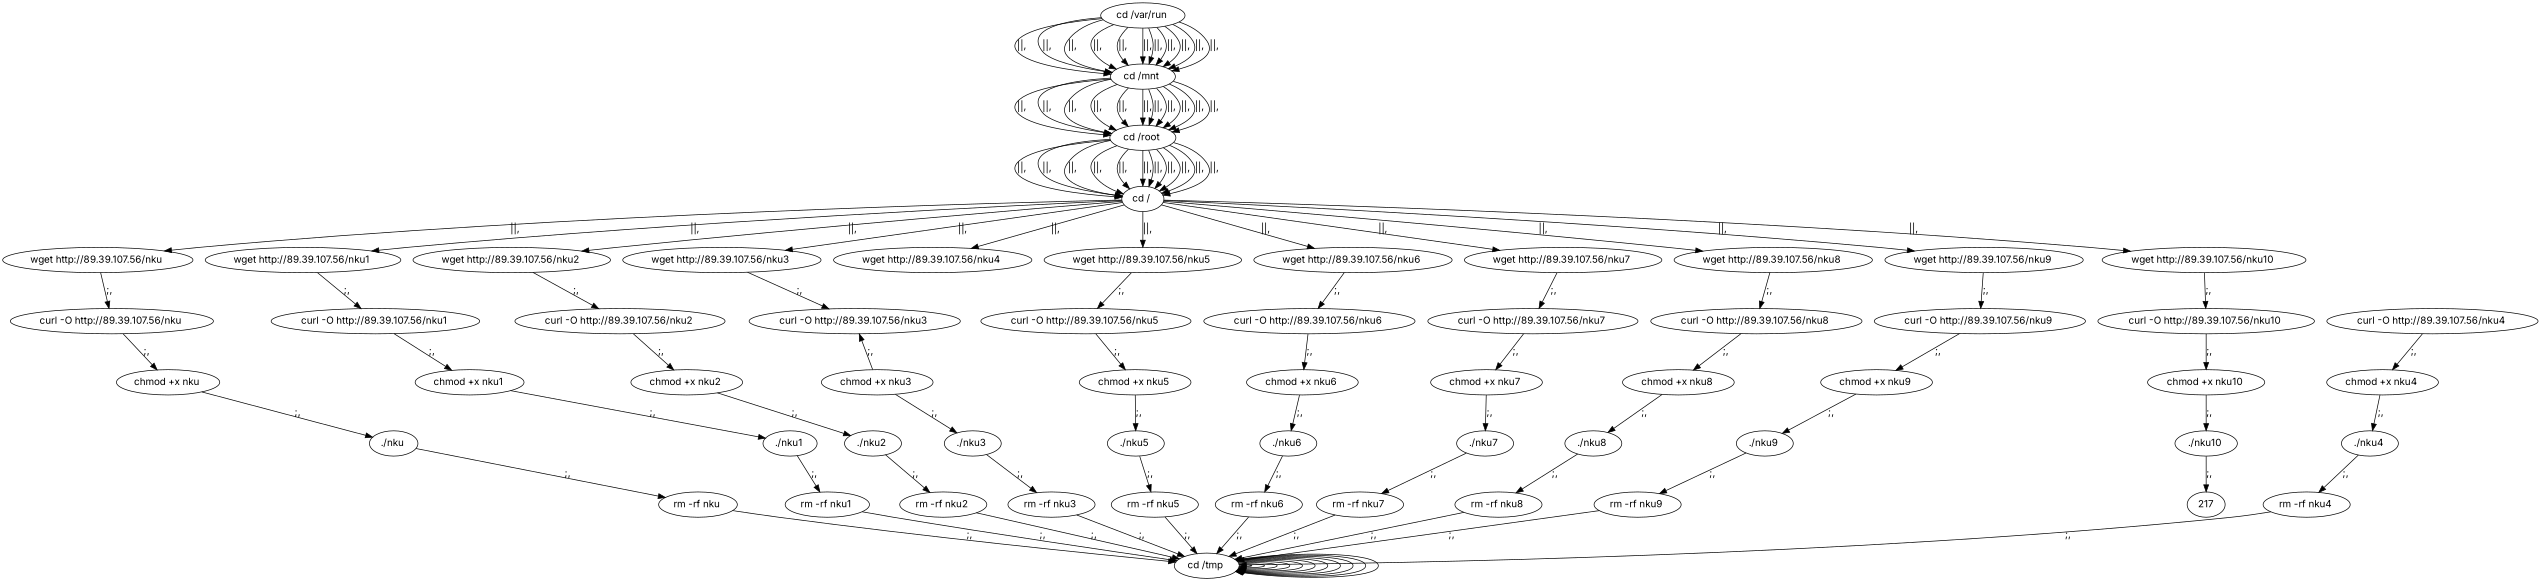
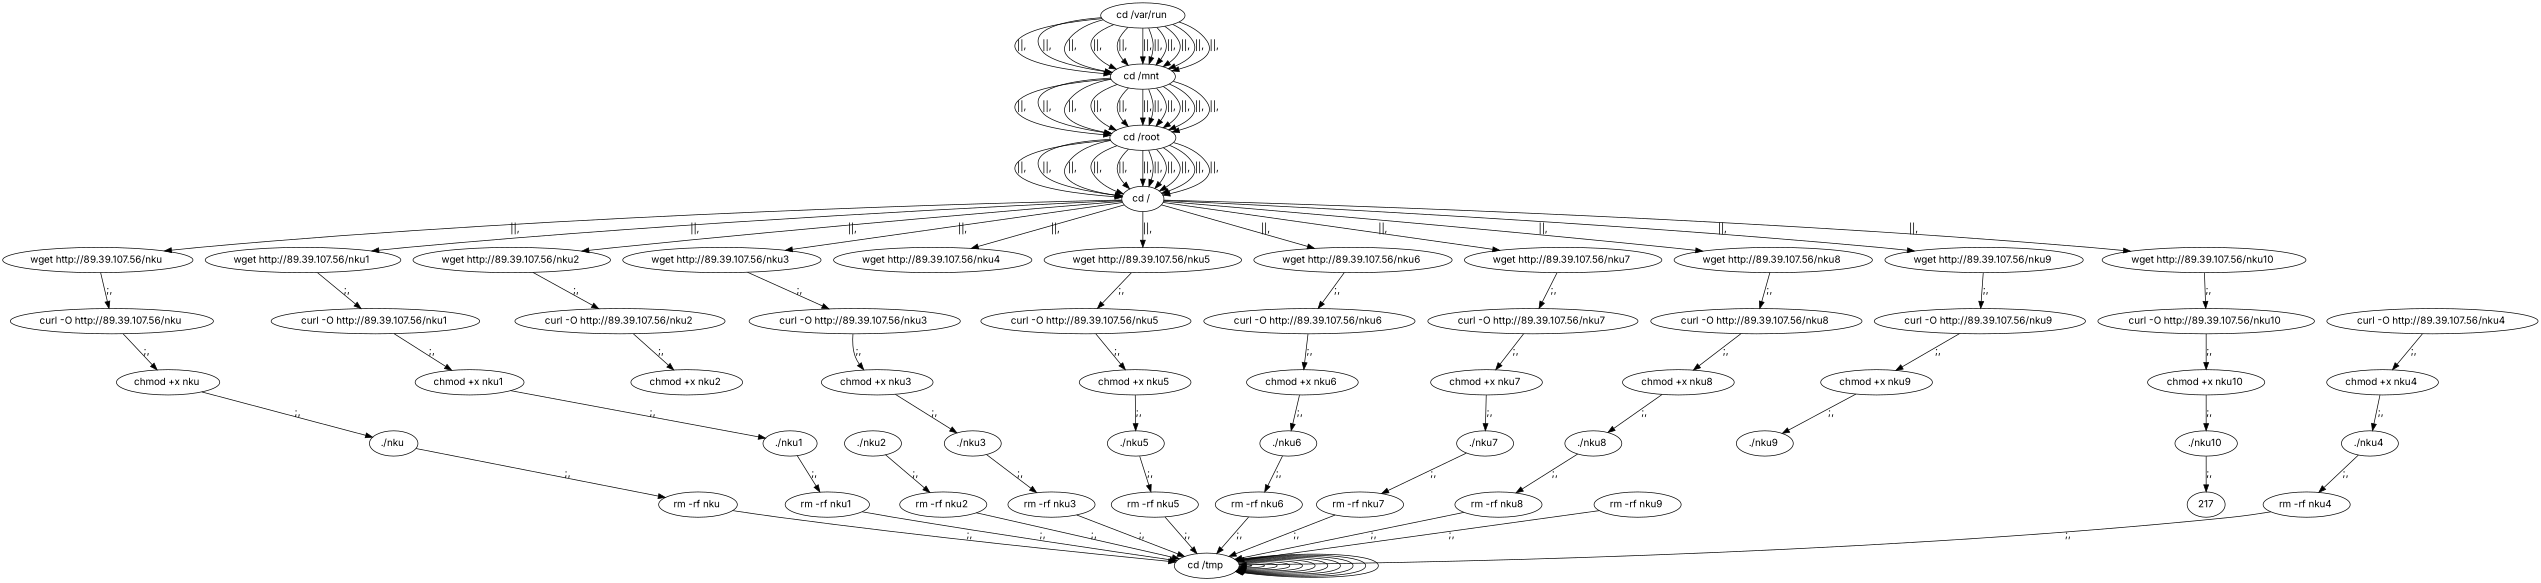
(867, 355) -> (853, 350)
(781, 413) -> none
(1706, 472) -> none
